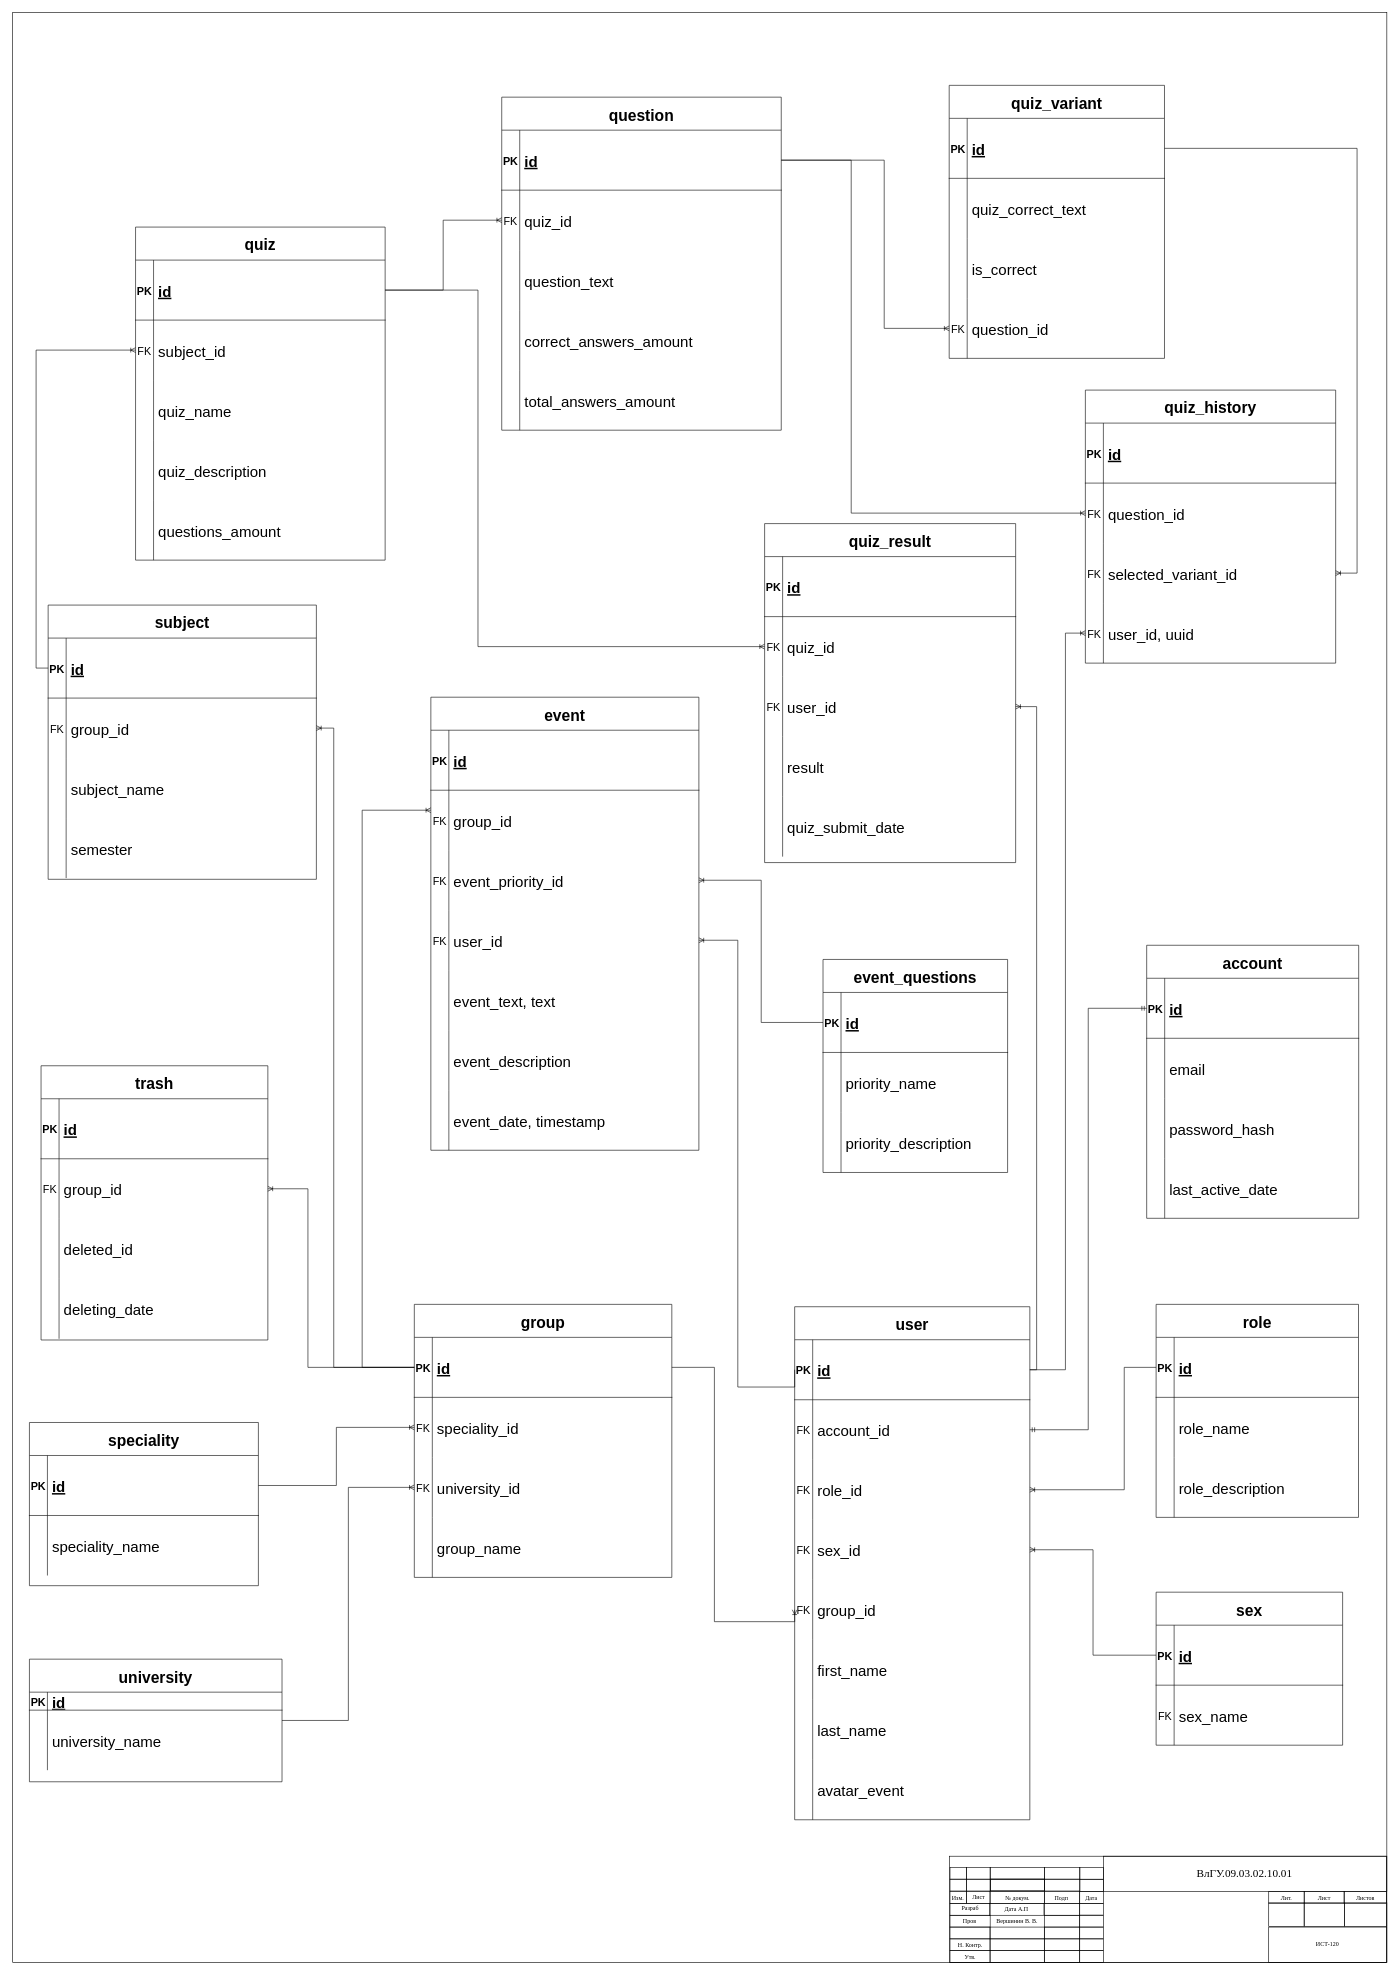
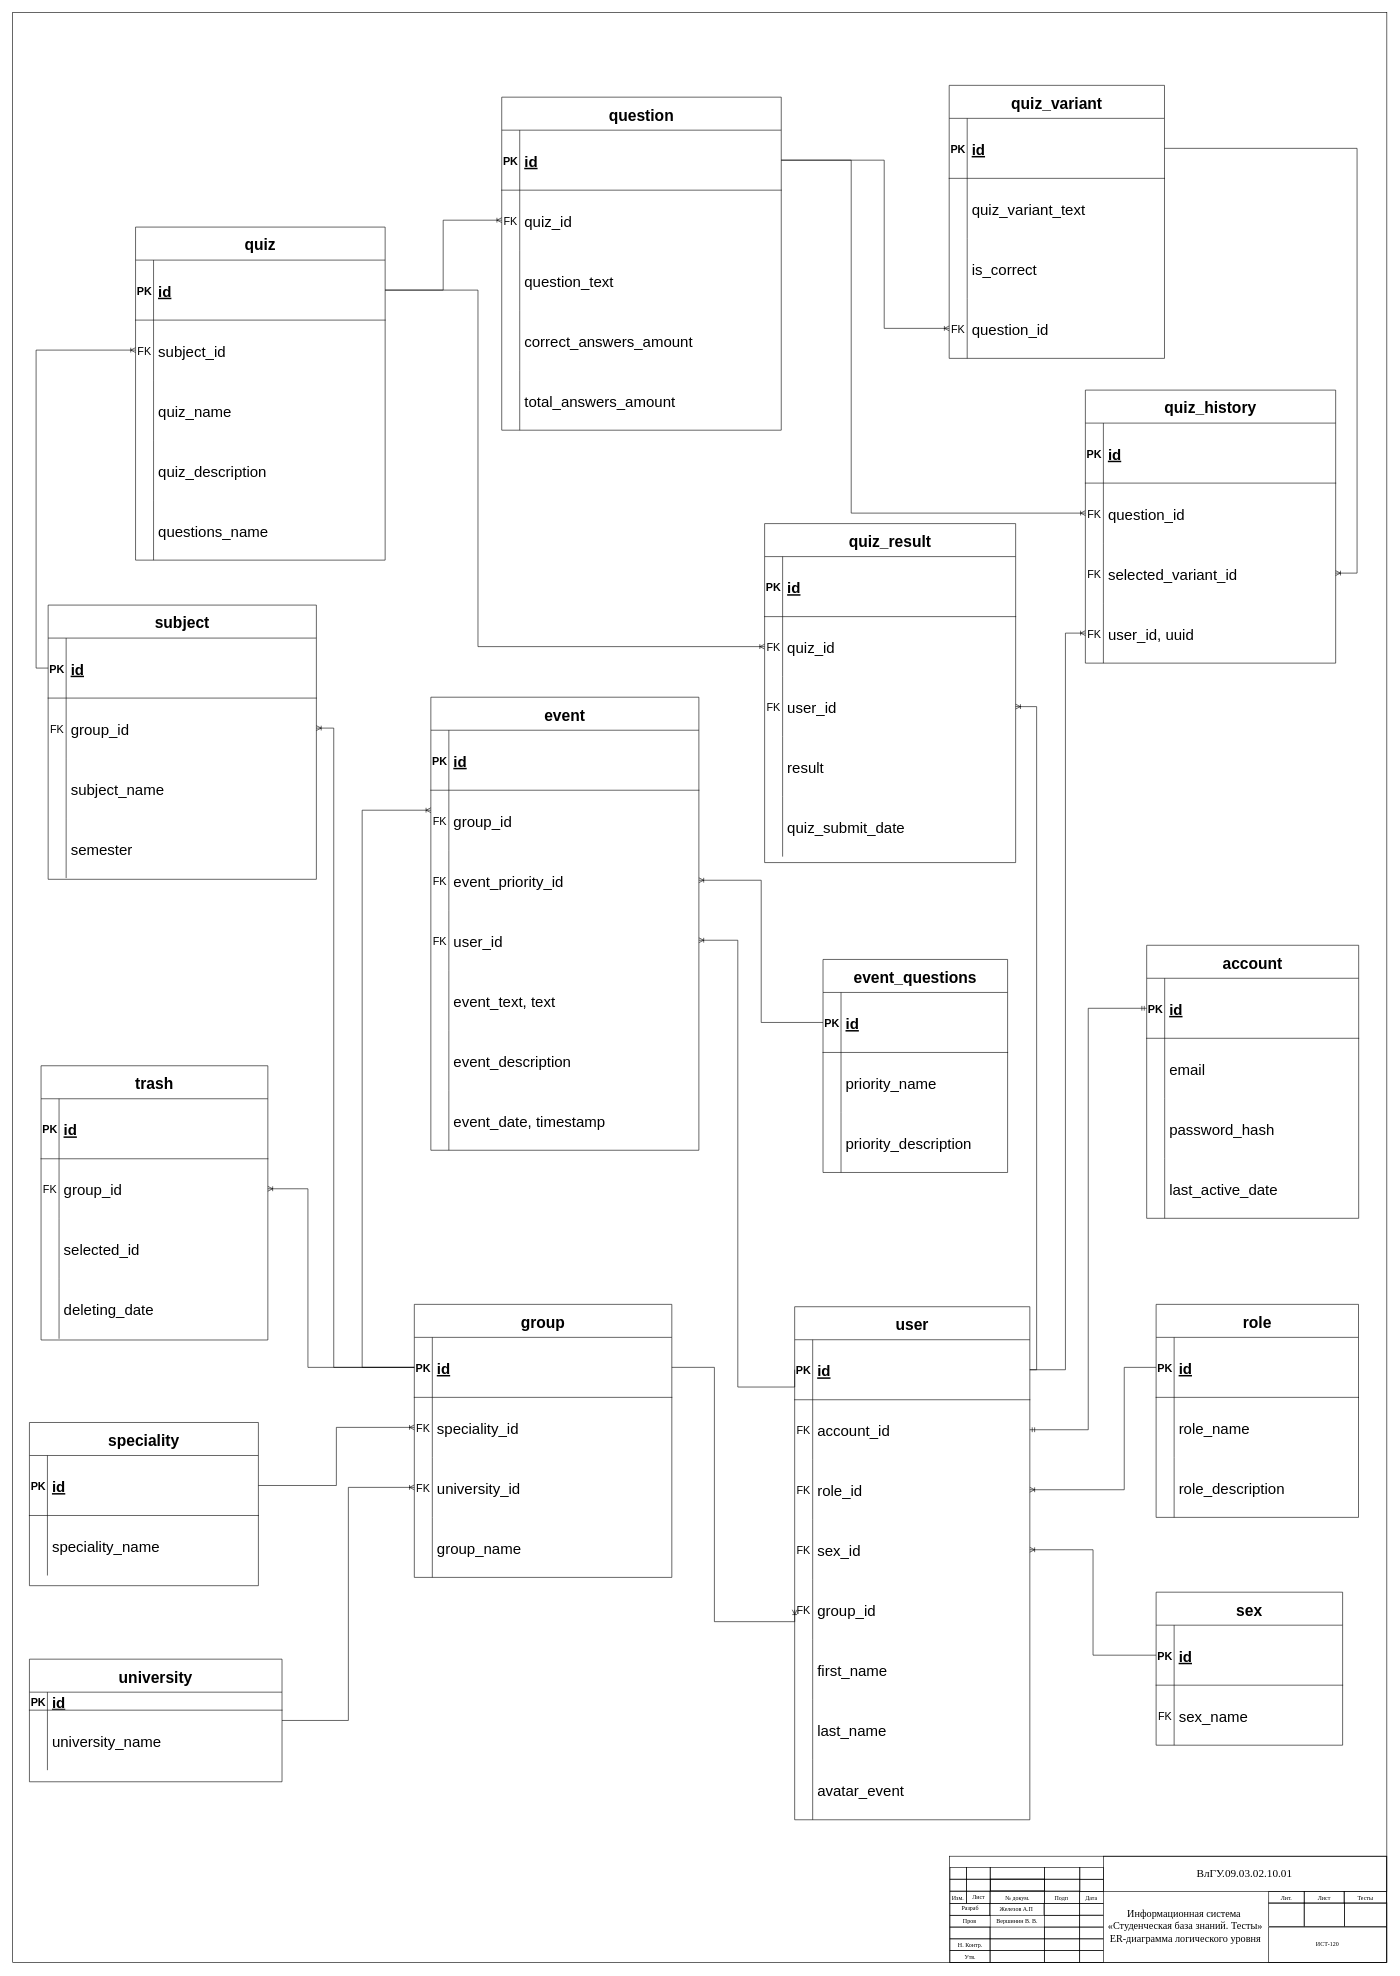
(1041, 210) -> (1039, 210)
(223, 532) -> (215, 532)
(102, 1250) -> (106, 1250)
(1365, 1898) -> (1365, 1898)
(1016, 1909) -> (1016, 1909)
none -> (1186, 1926)
